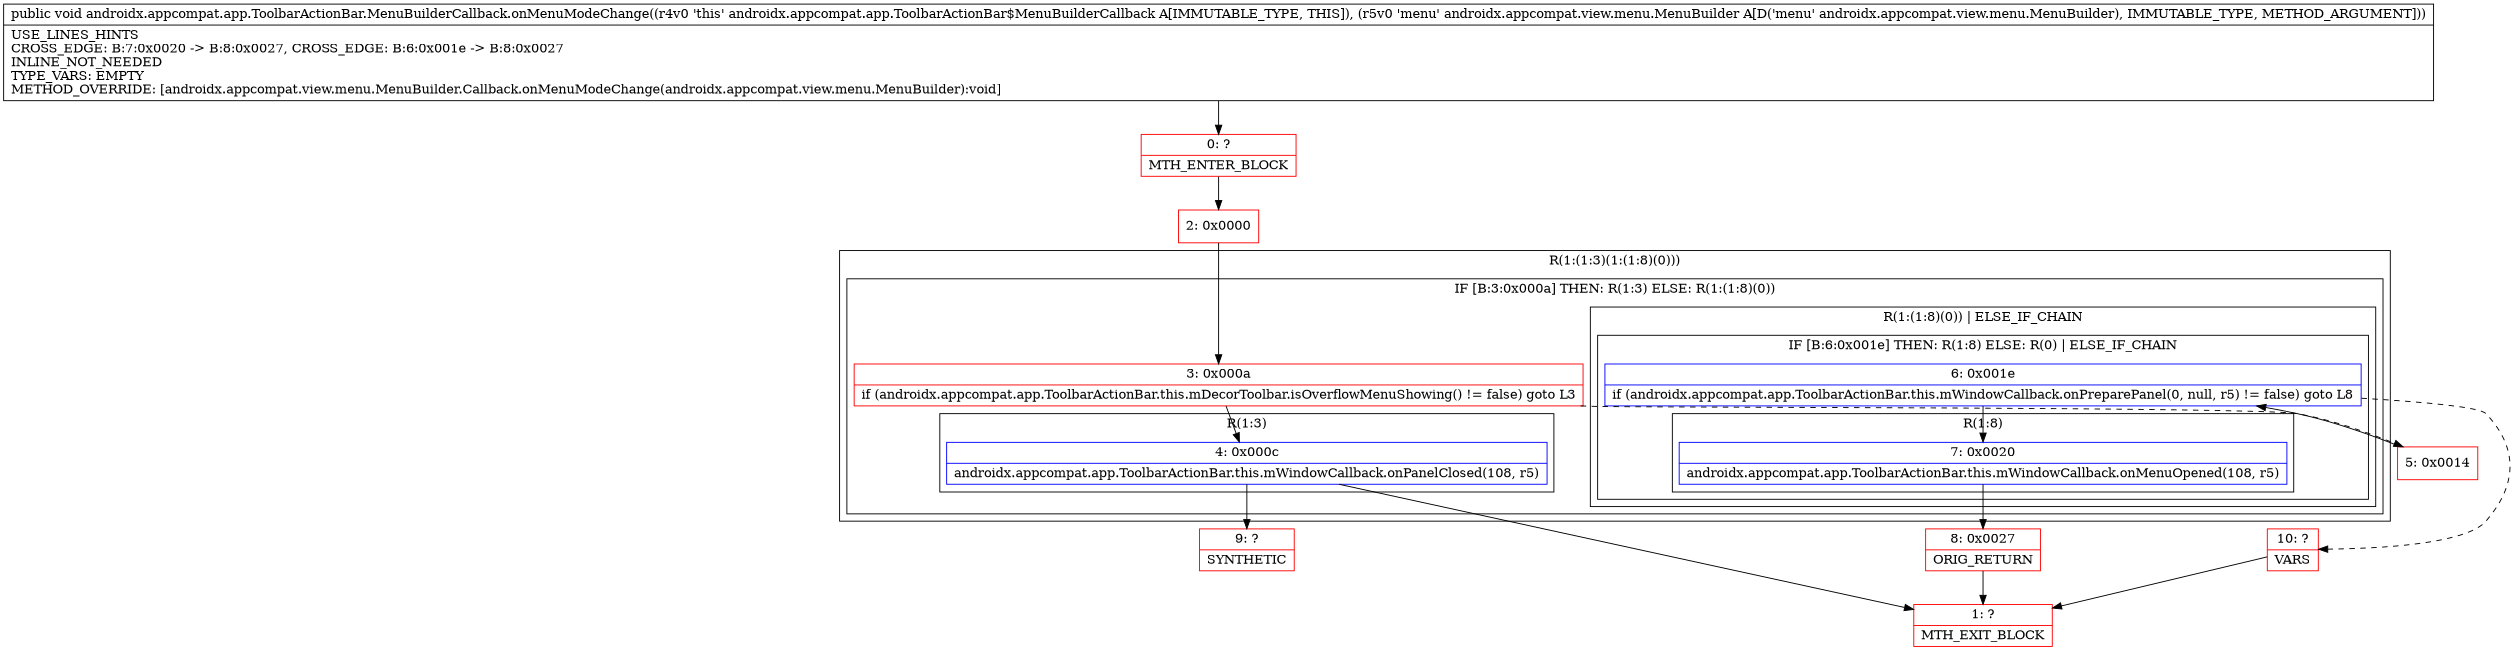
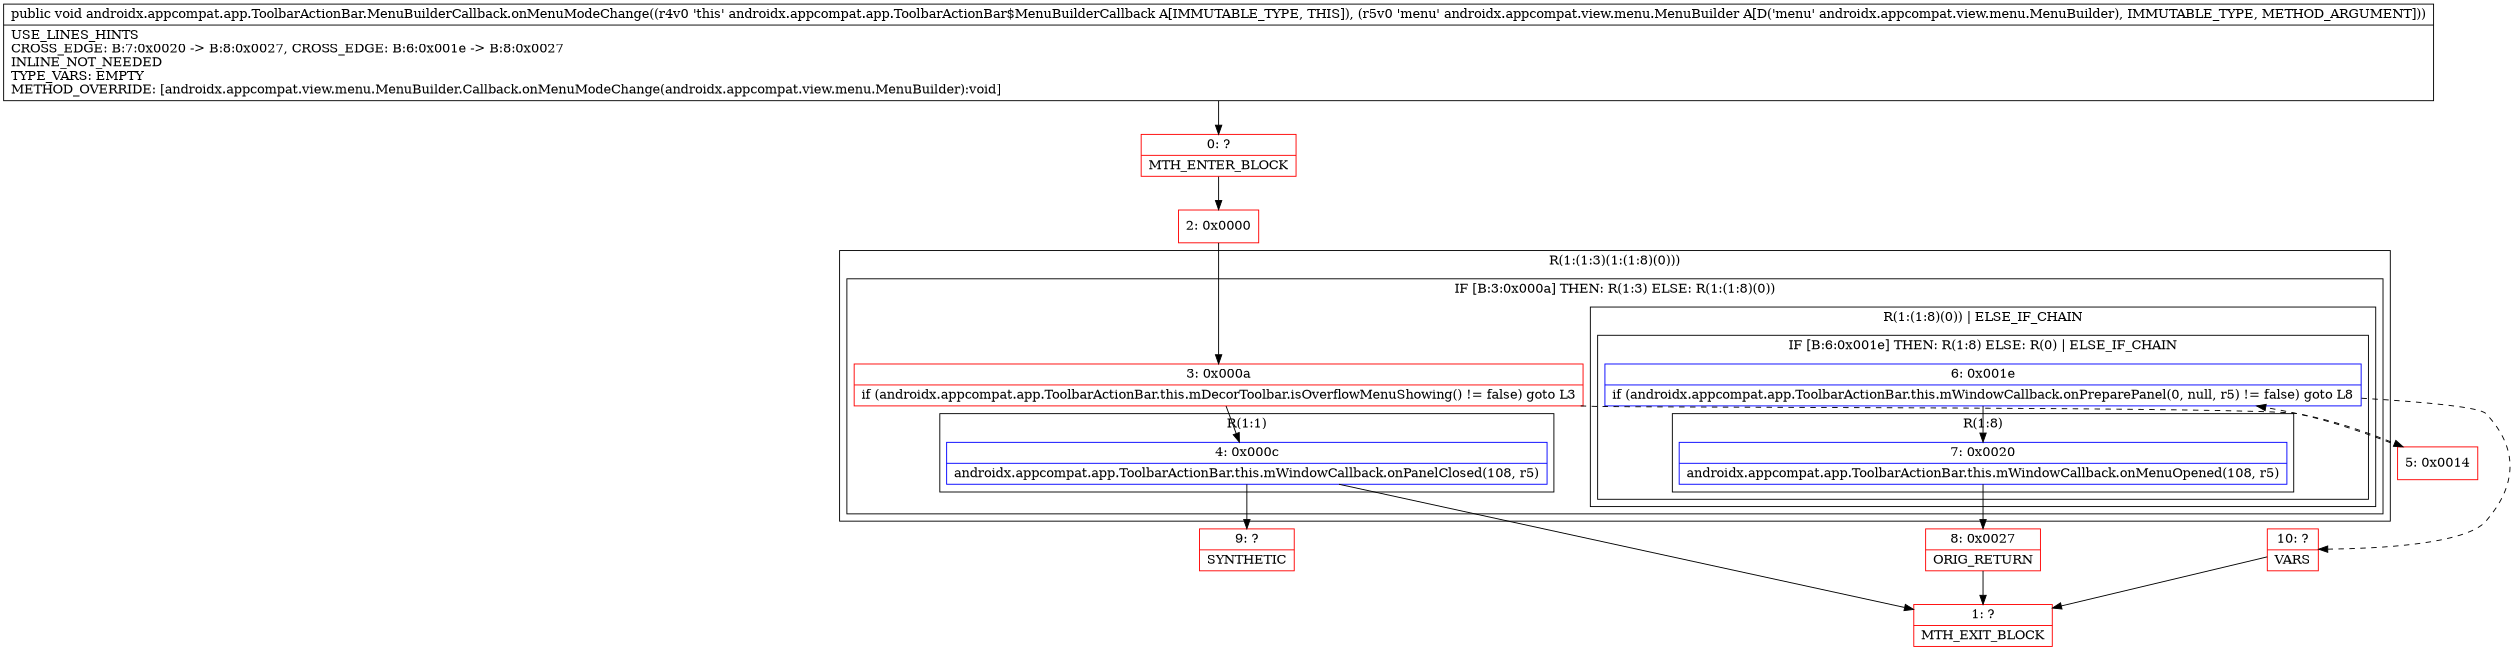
(2334, 423) -> (2334, 423)
(1247, 424) -> (1247, 424)
